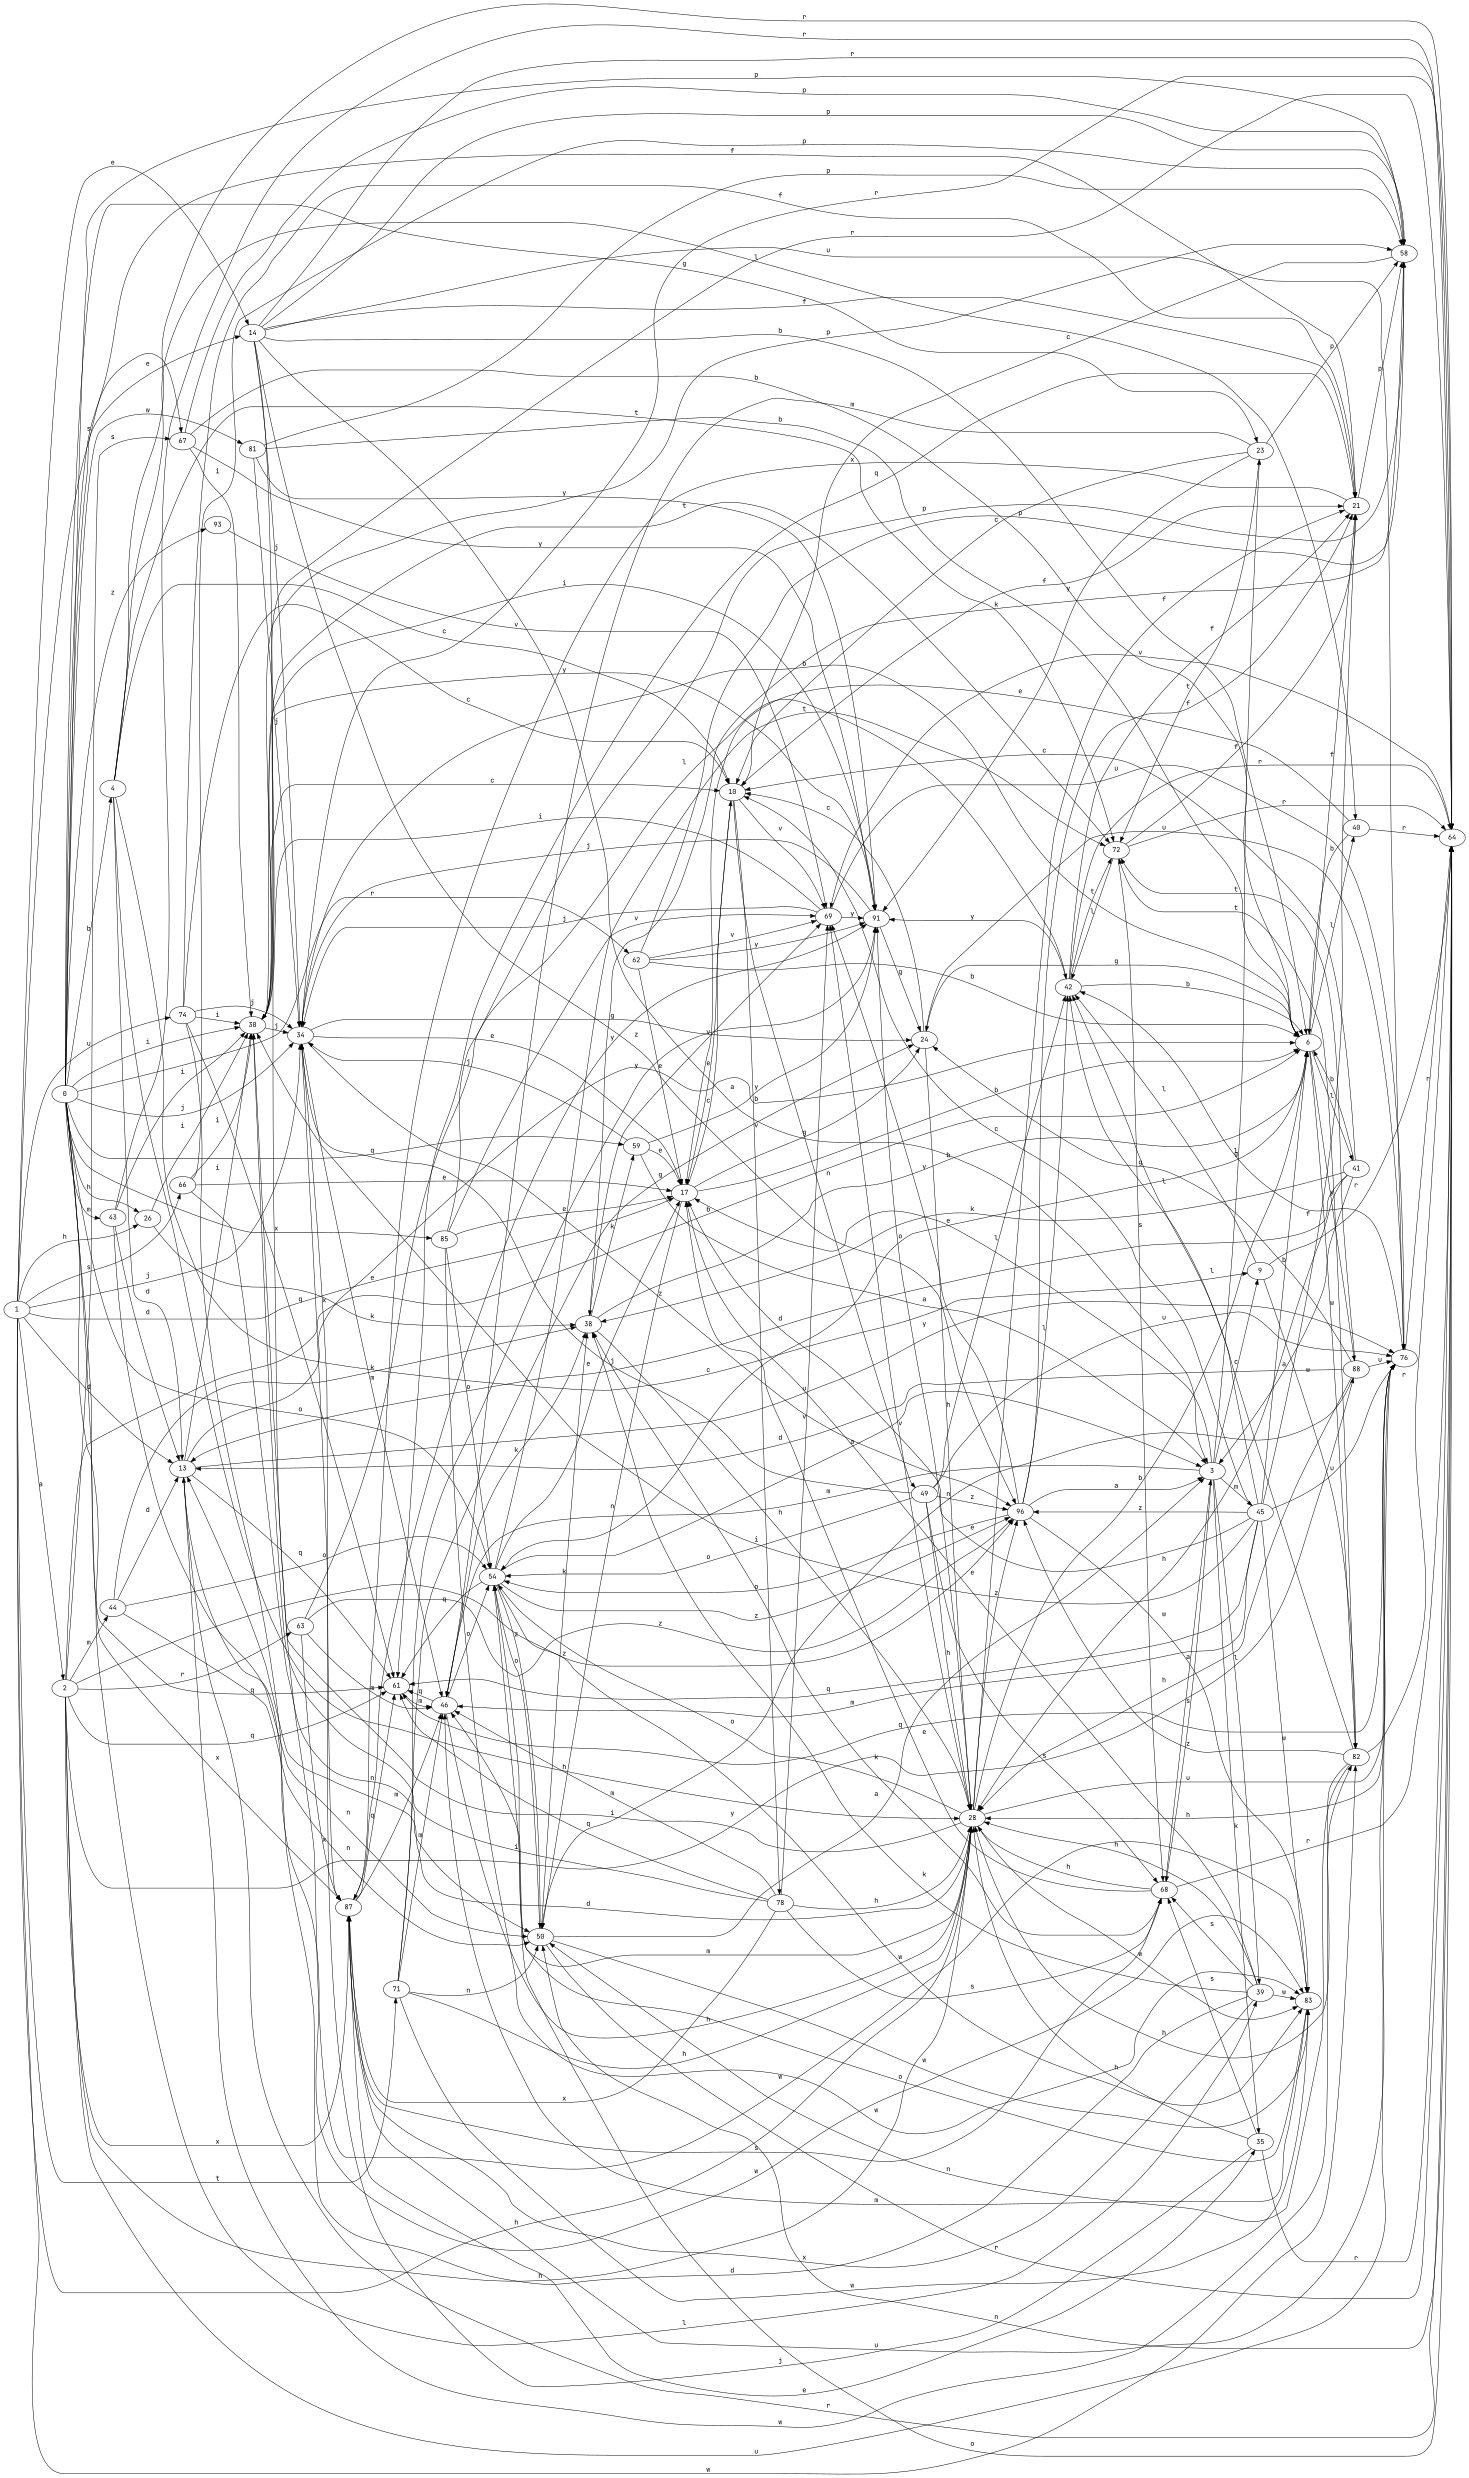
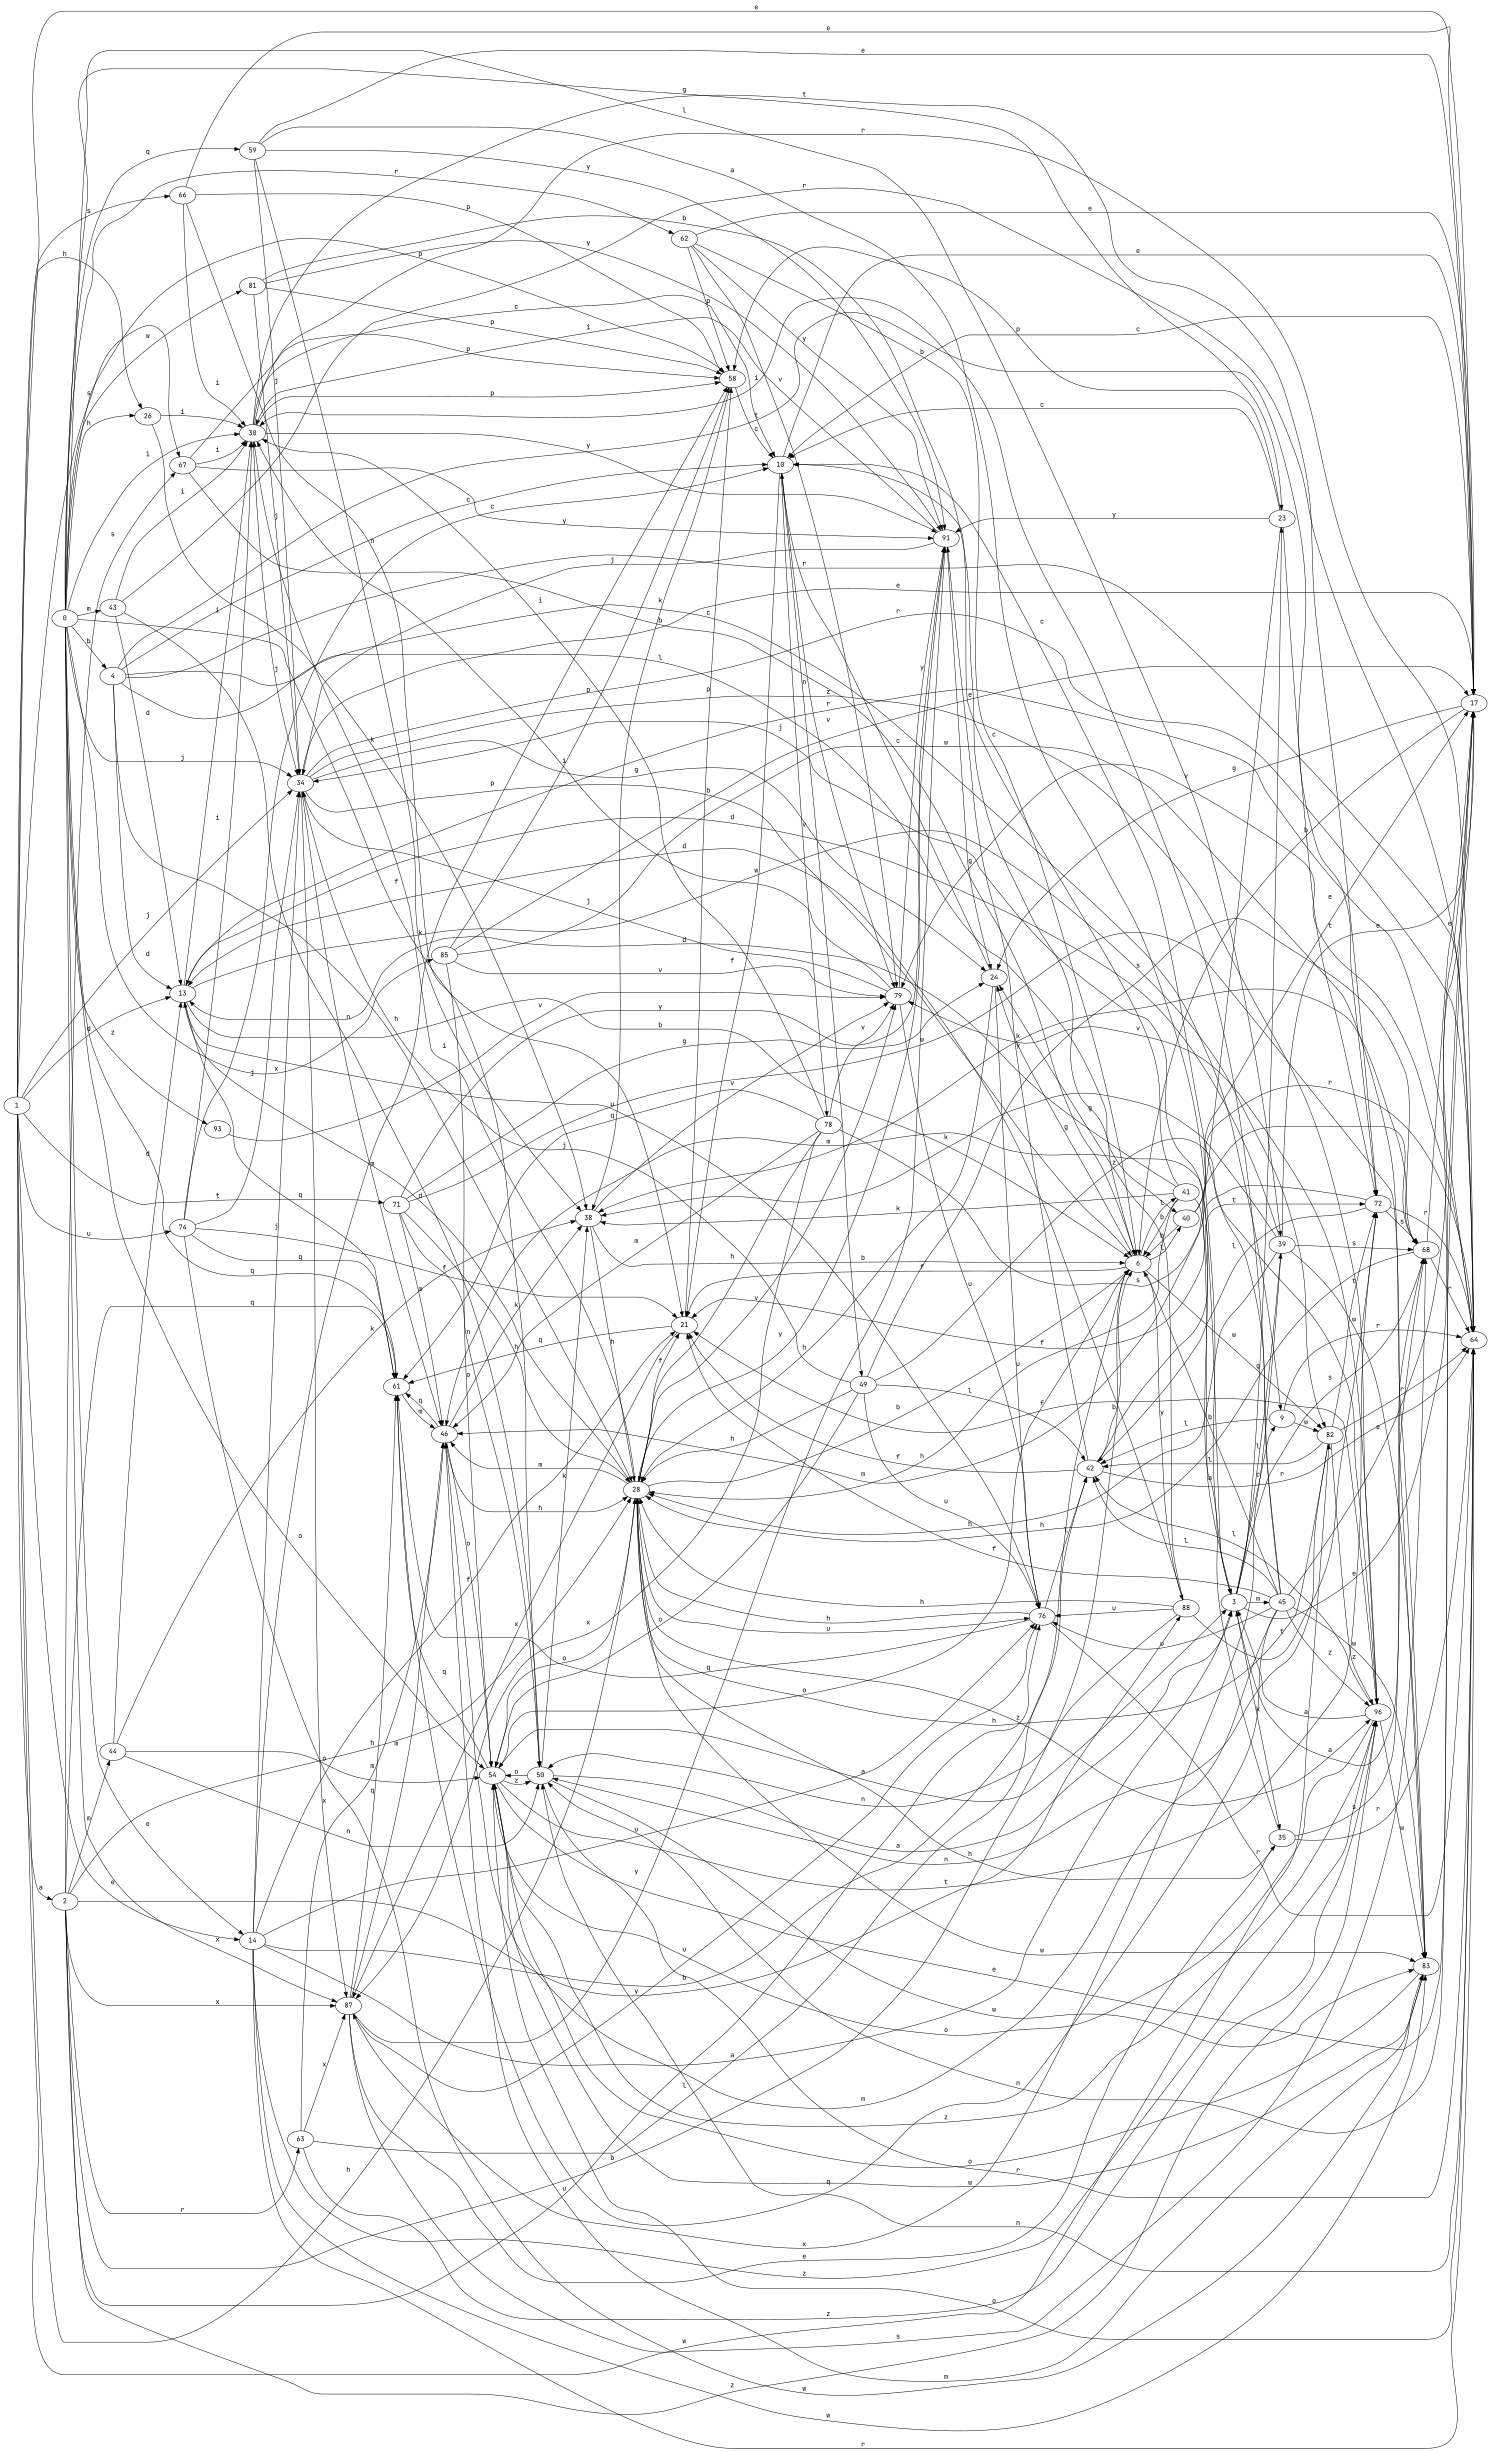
(828, 917) -> (898, 996)
(612, 1238) -> (387, 700)
